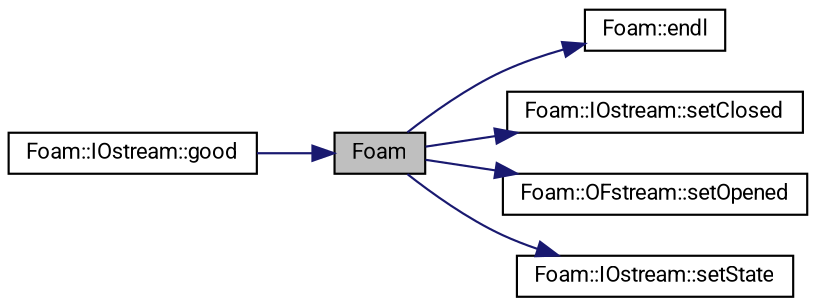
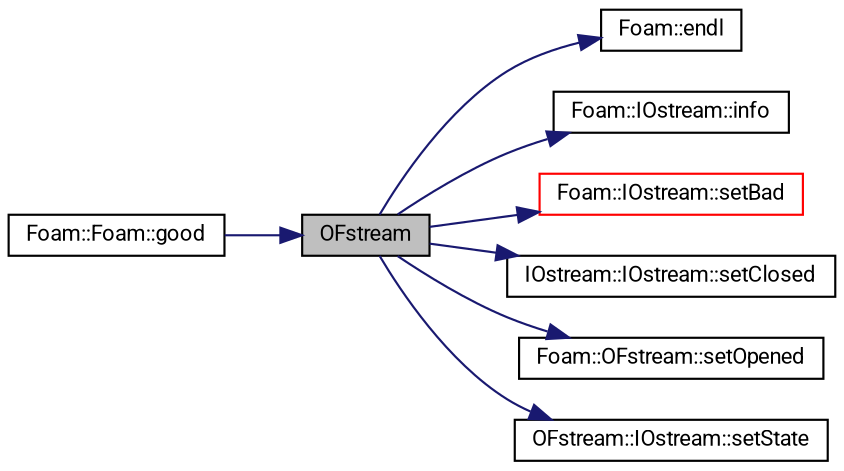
(655, 112) -> (671, 276)
none -> (671, 112)
(133, 153) -> (117, 235)
(380, 153) -> (366, 235)
none -> (671, 194)
(655, 276) -> (671, 440)
